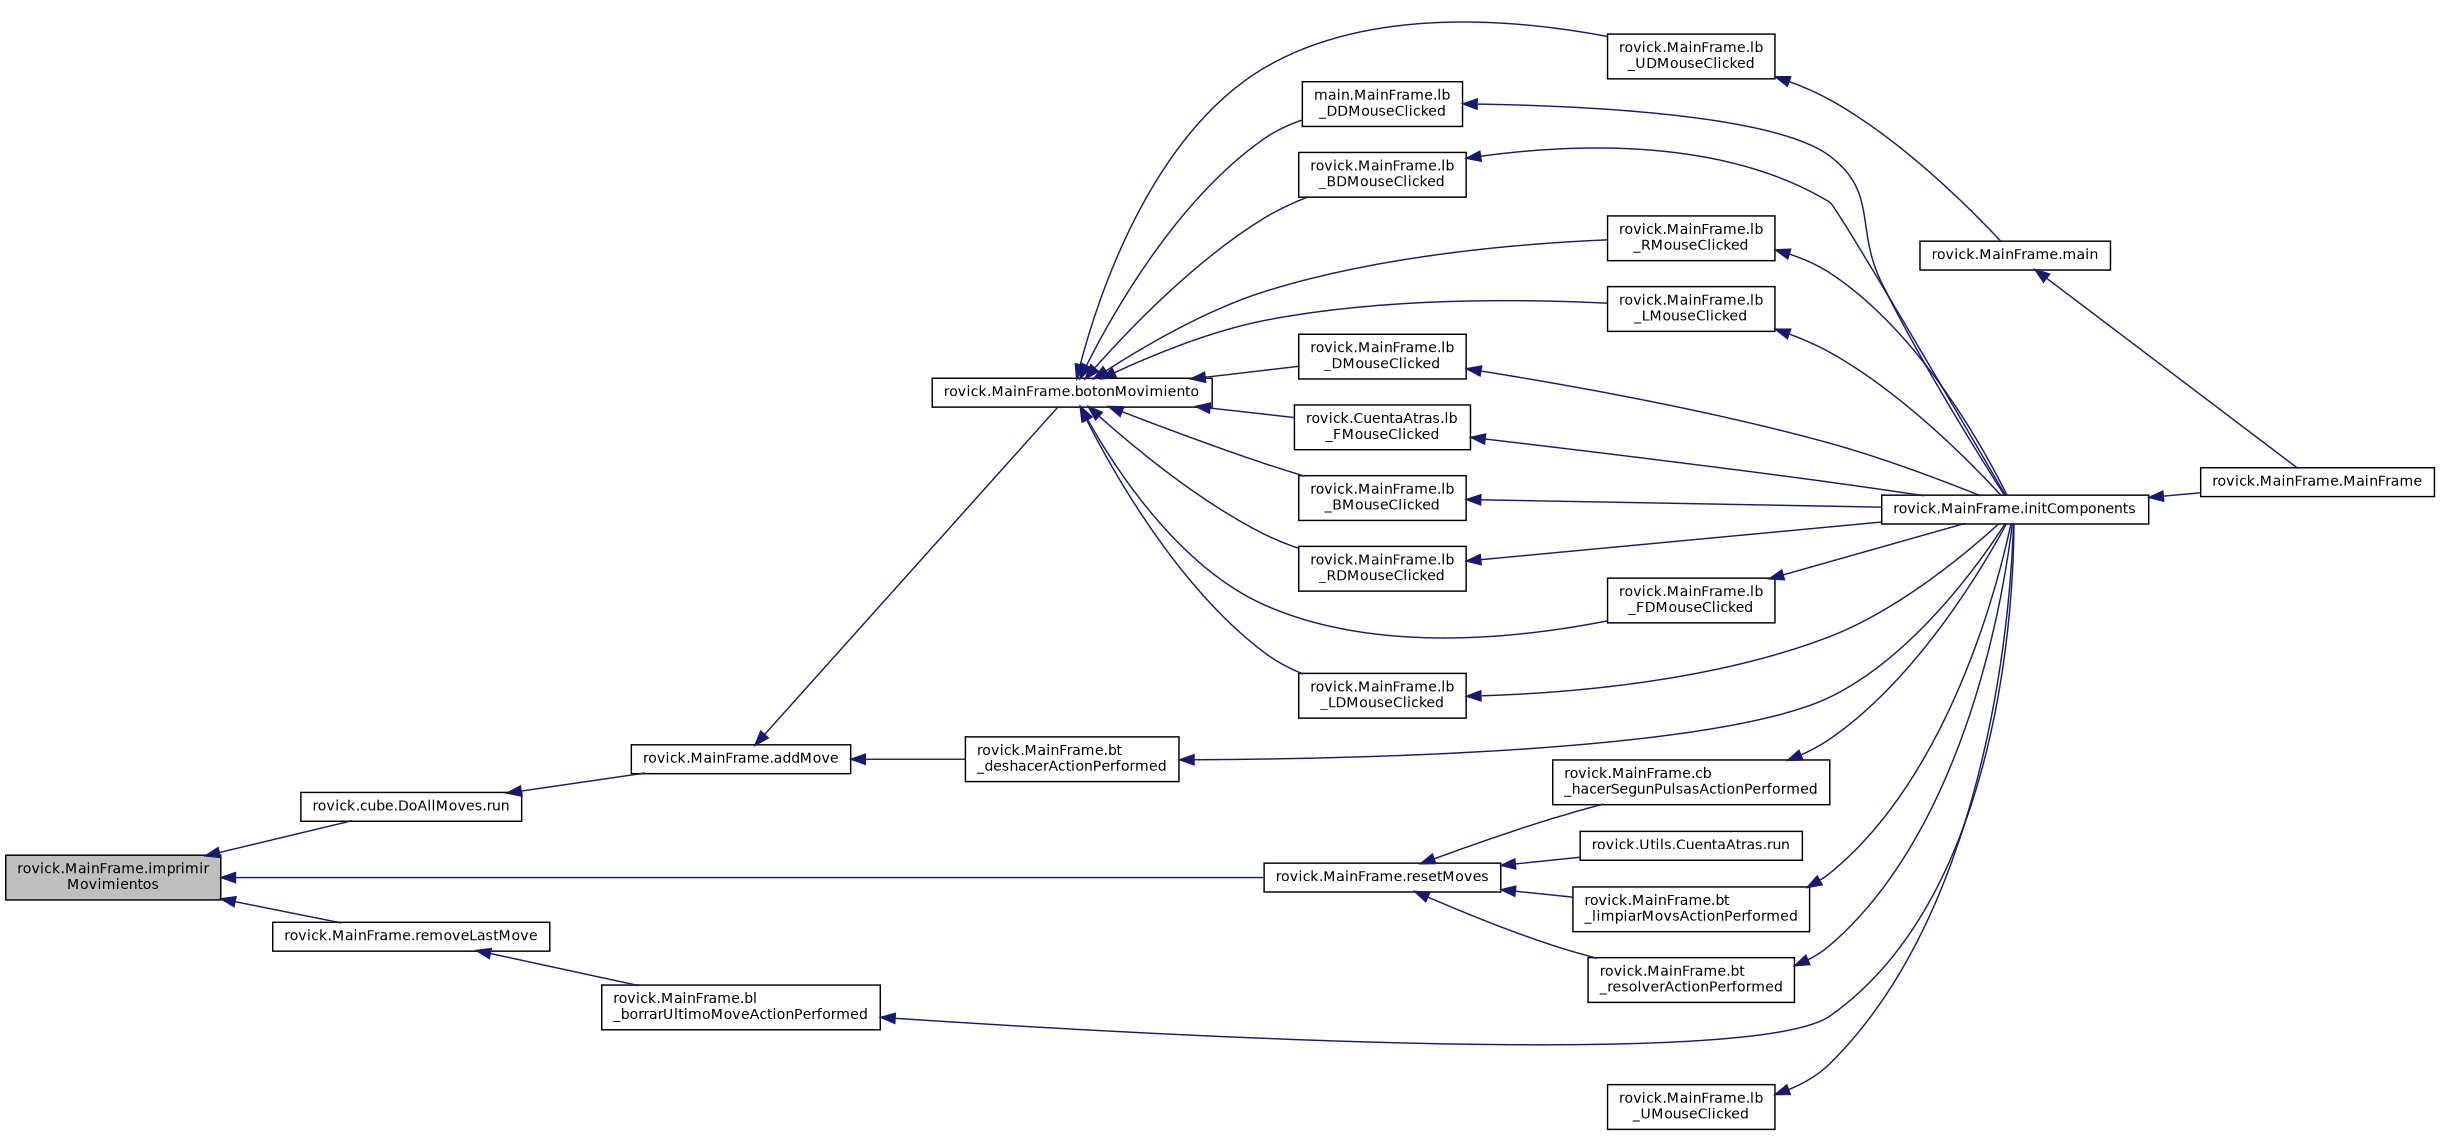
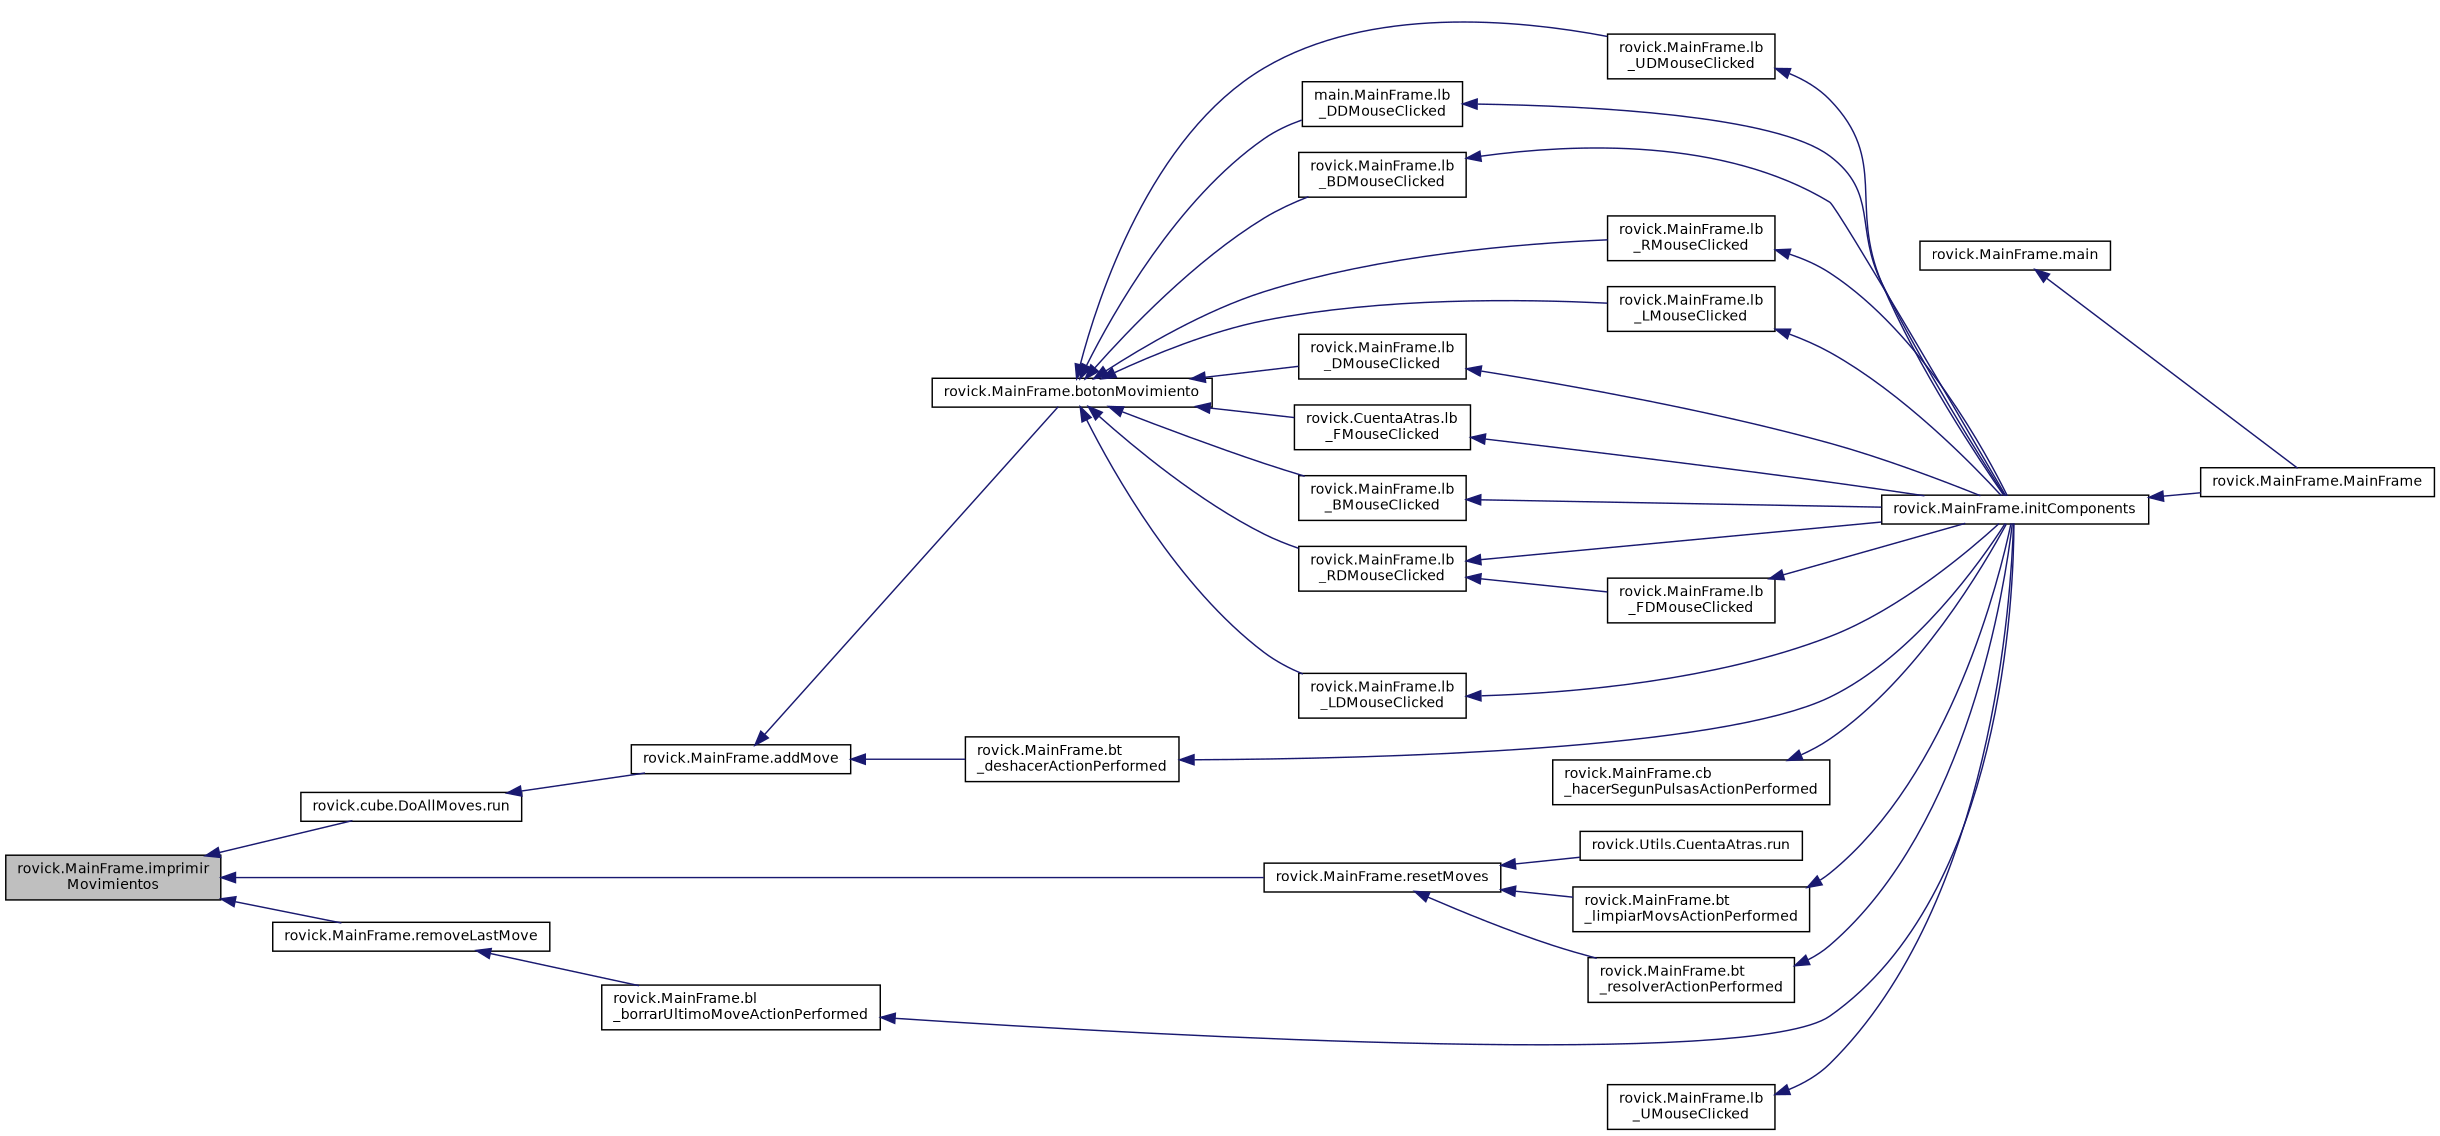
(1904, 150) -> (1865, 176)
(1306, 620) -> (1544, 585)
(1518, 829) -> none
